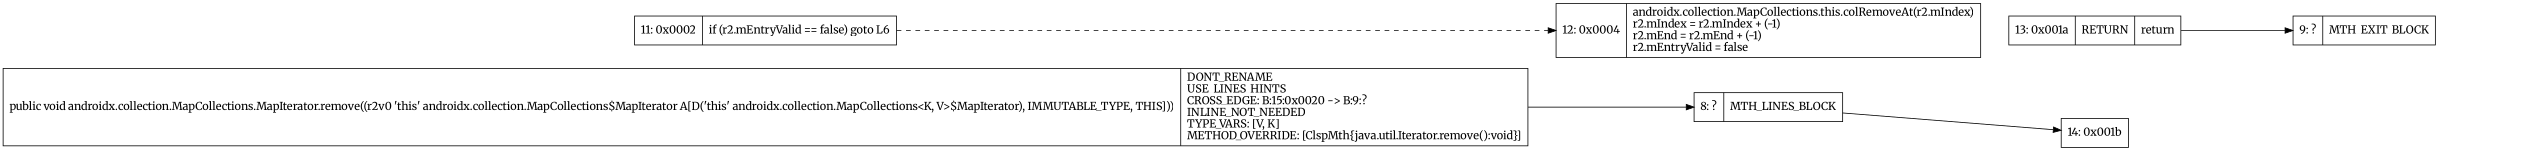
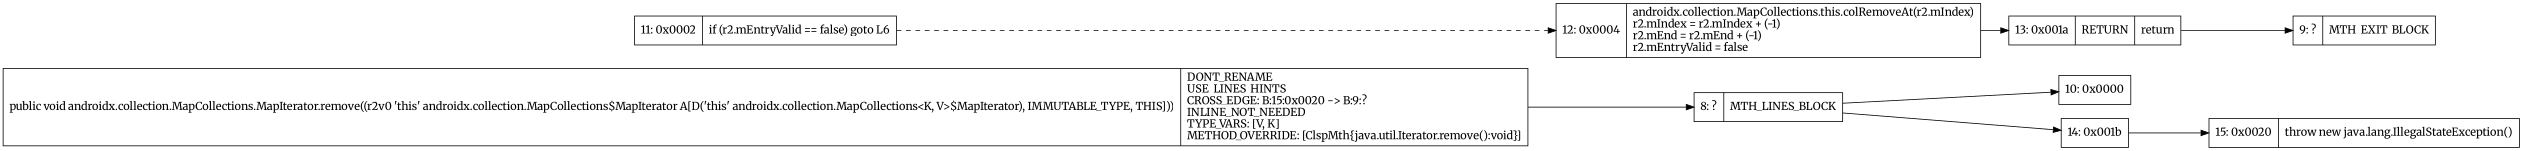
none -> (1991, 30)
none -> (2095, 90)
none -> (2364, 133)
